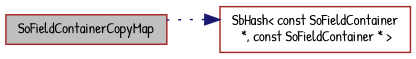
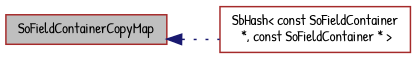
(186, 20) -> (201, 39)
